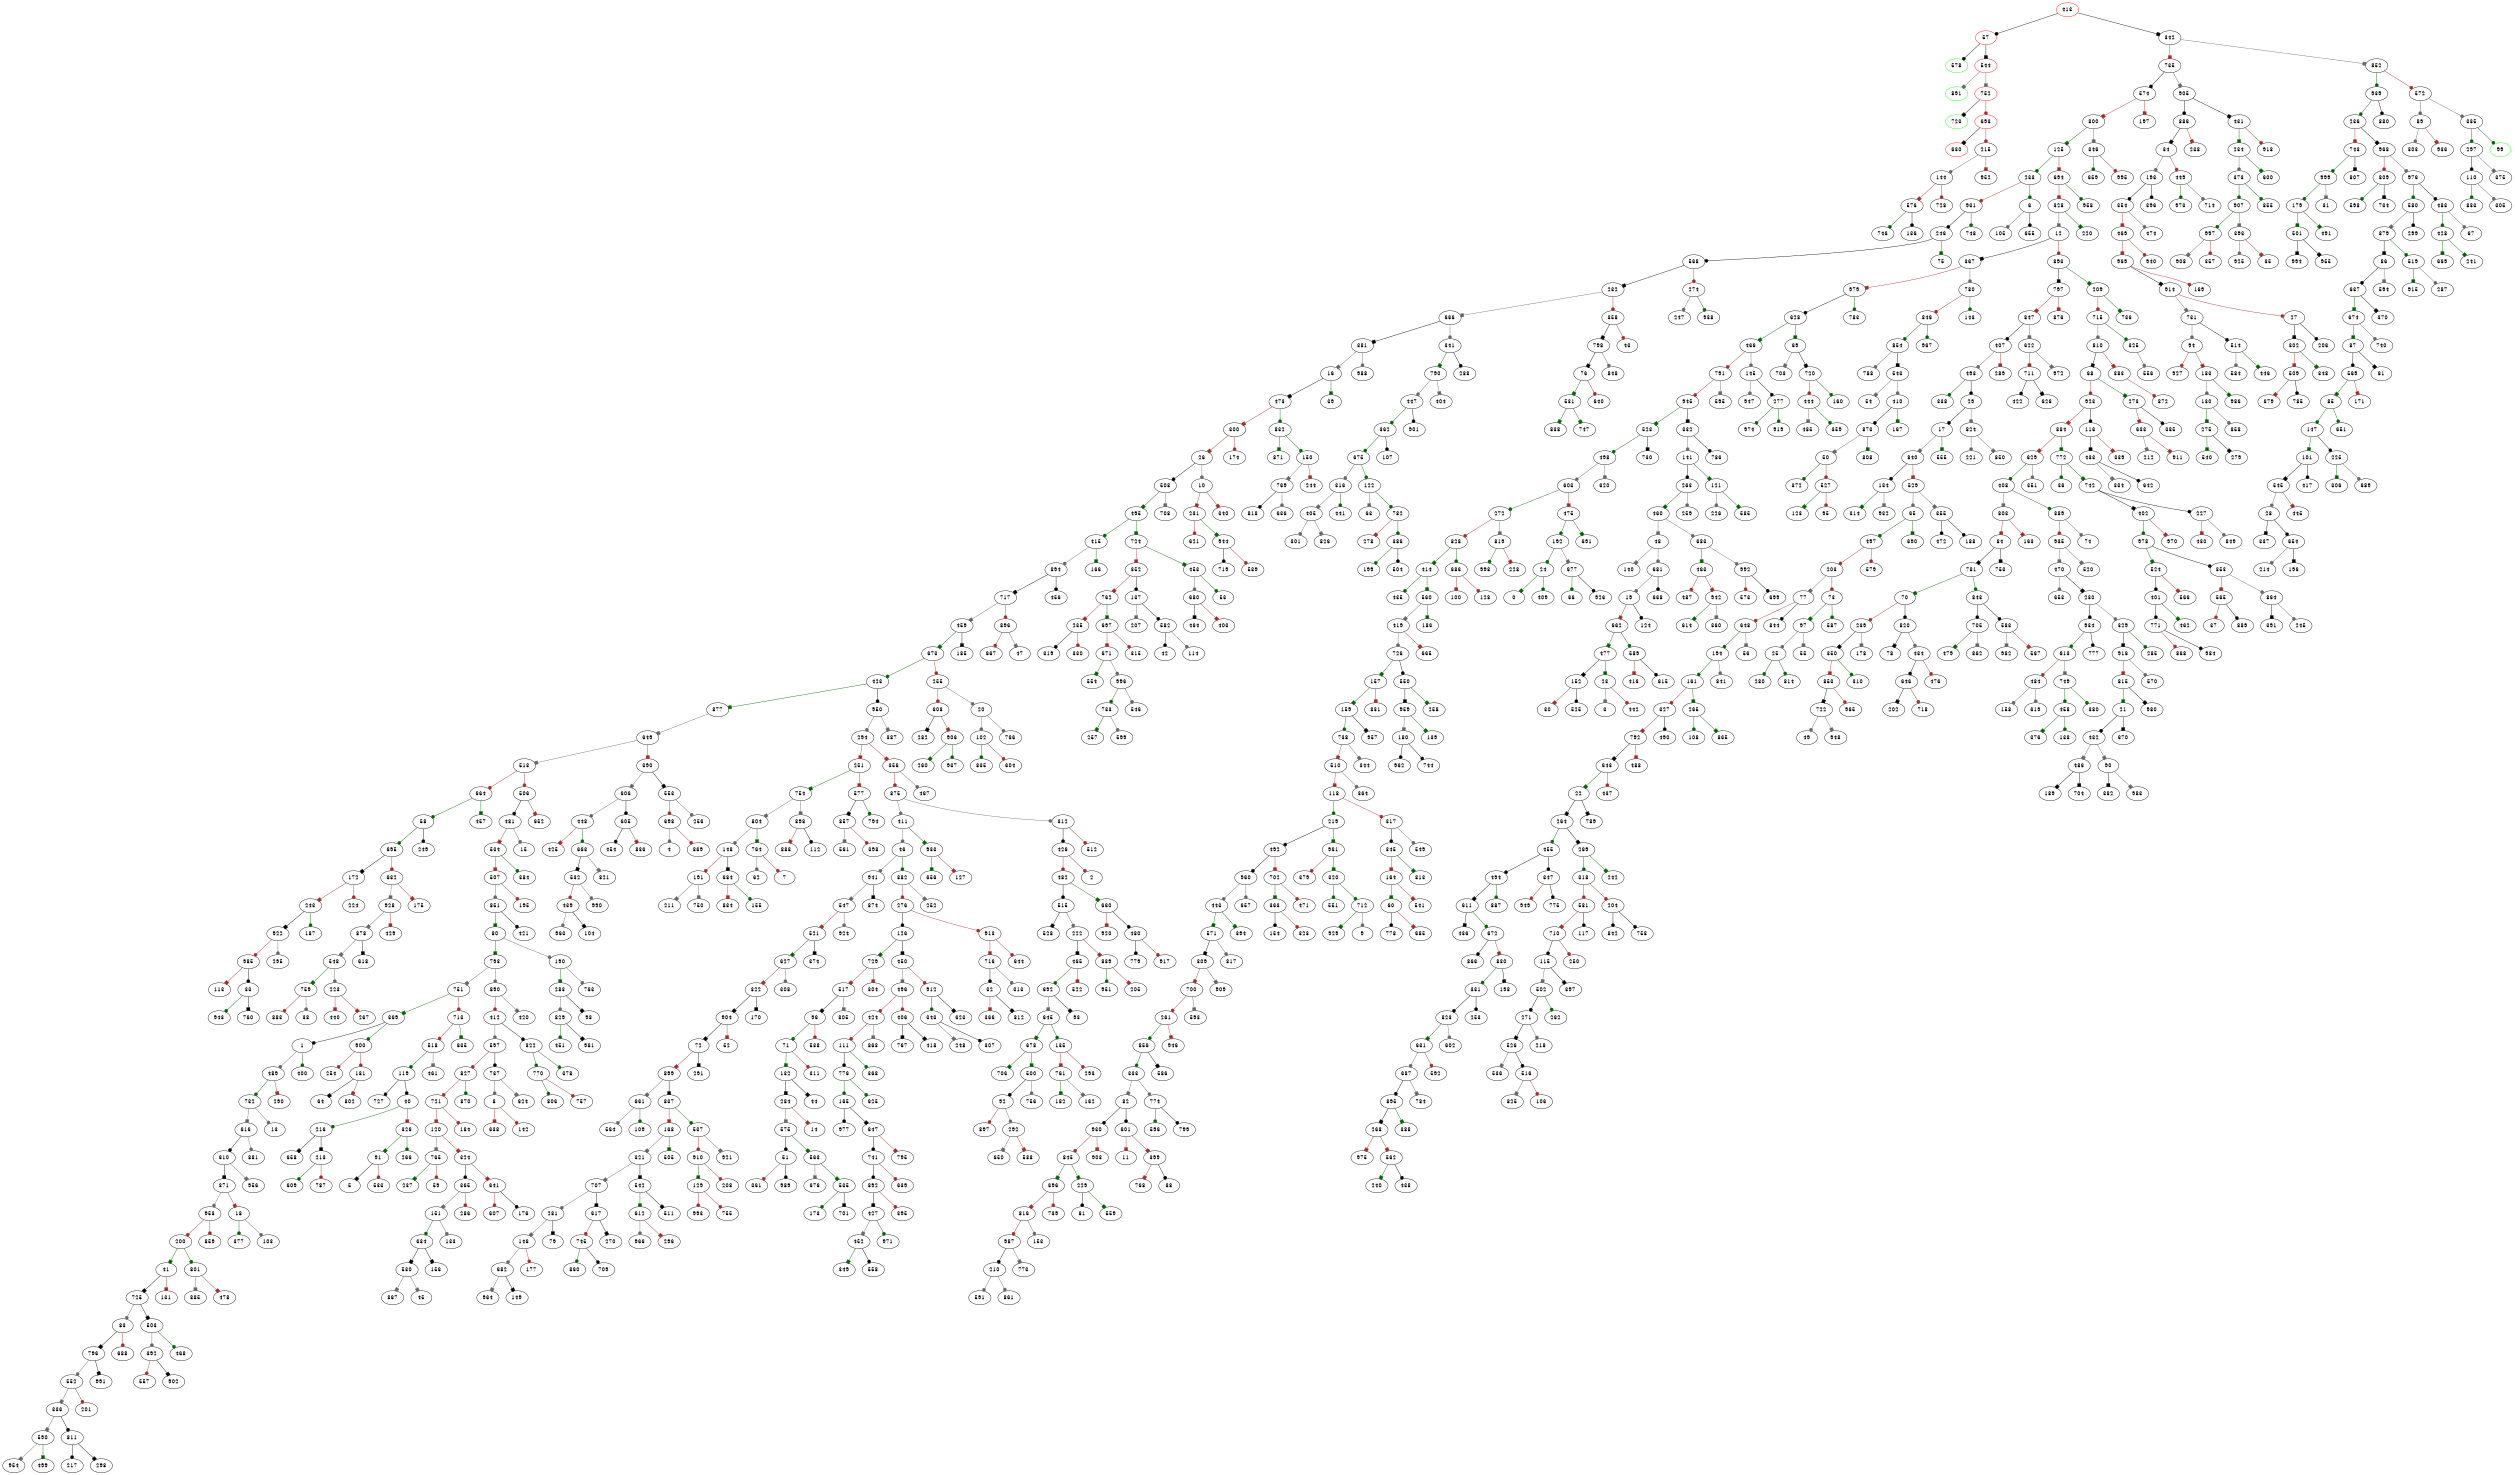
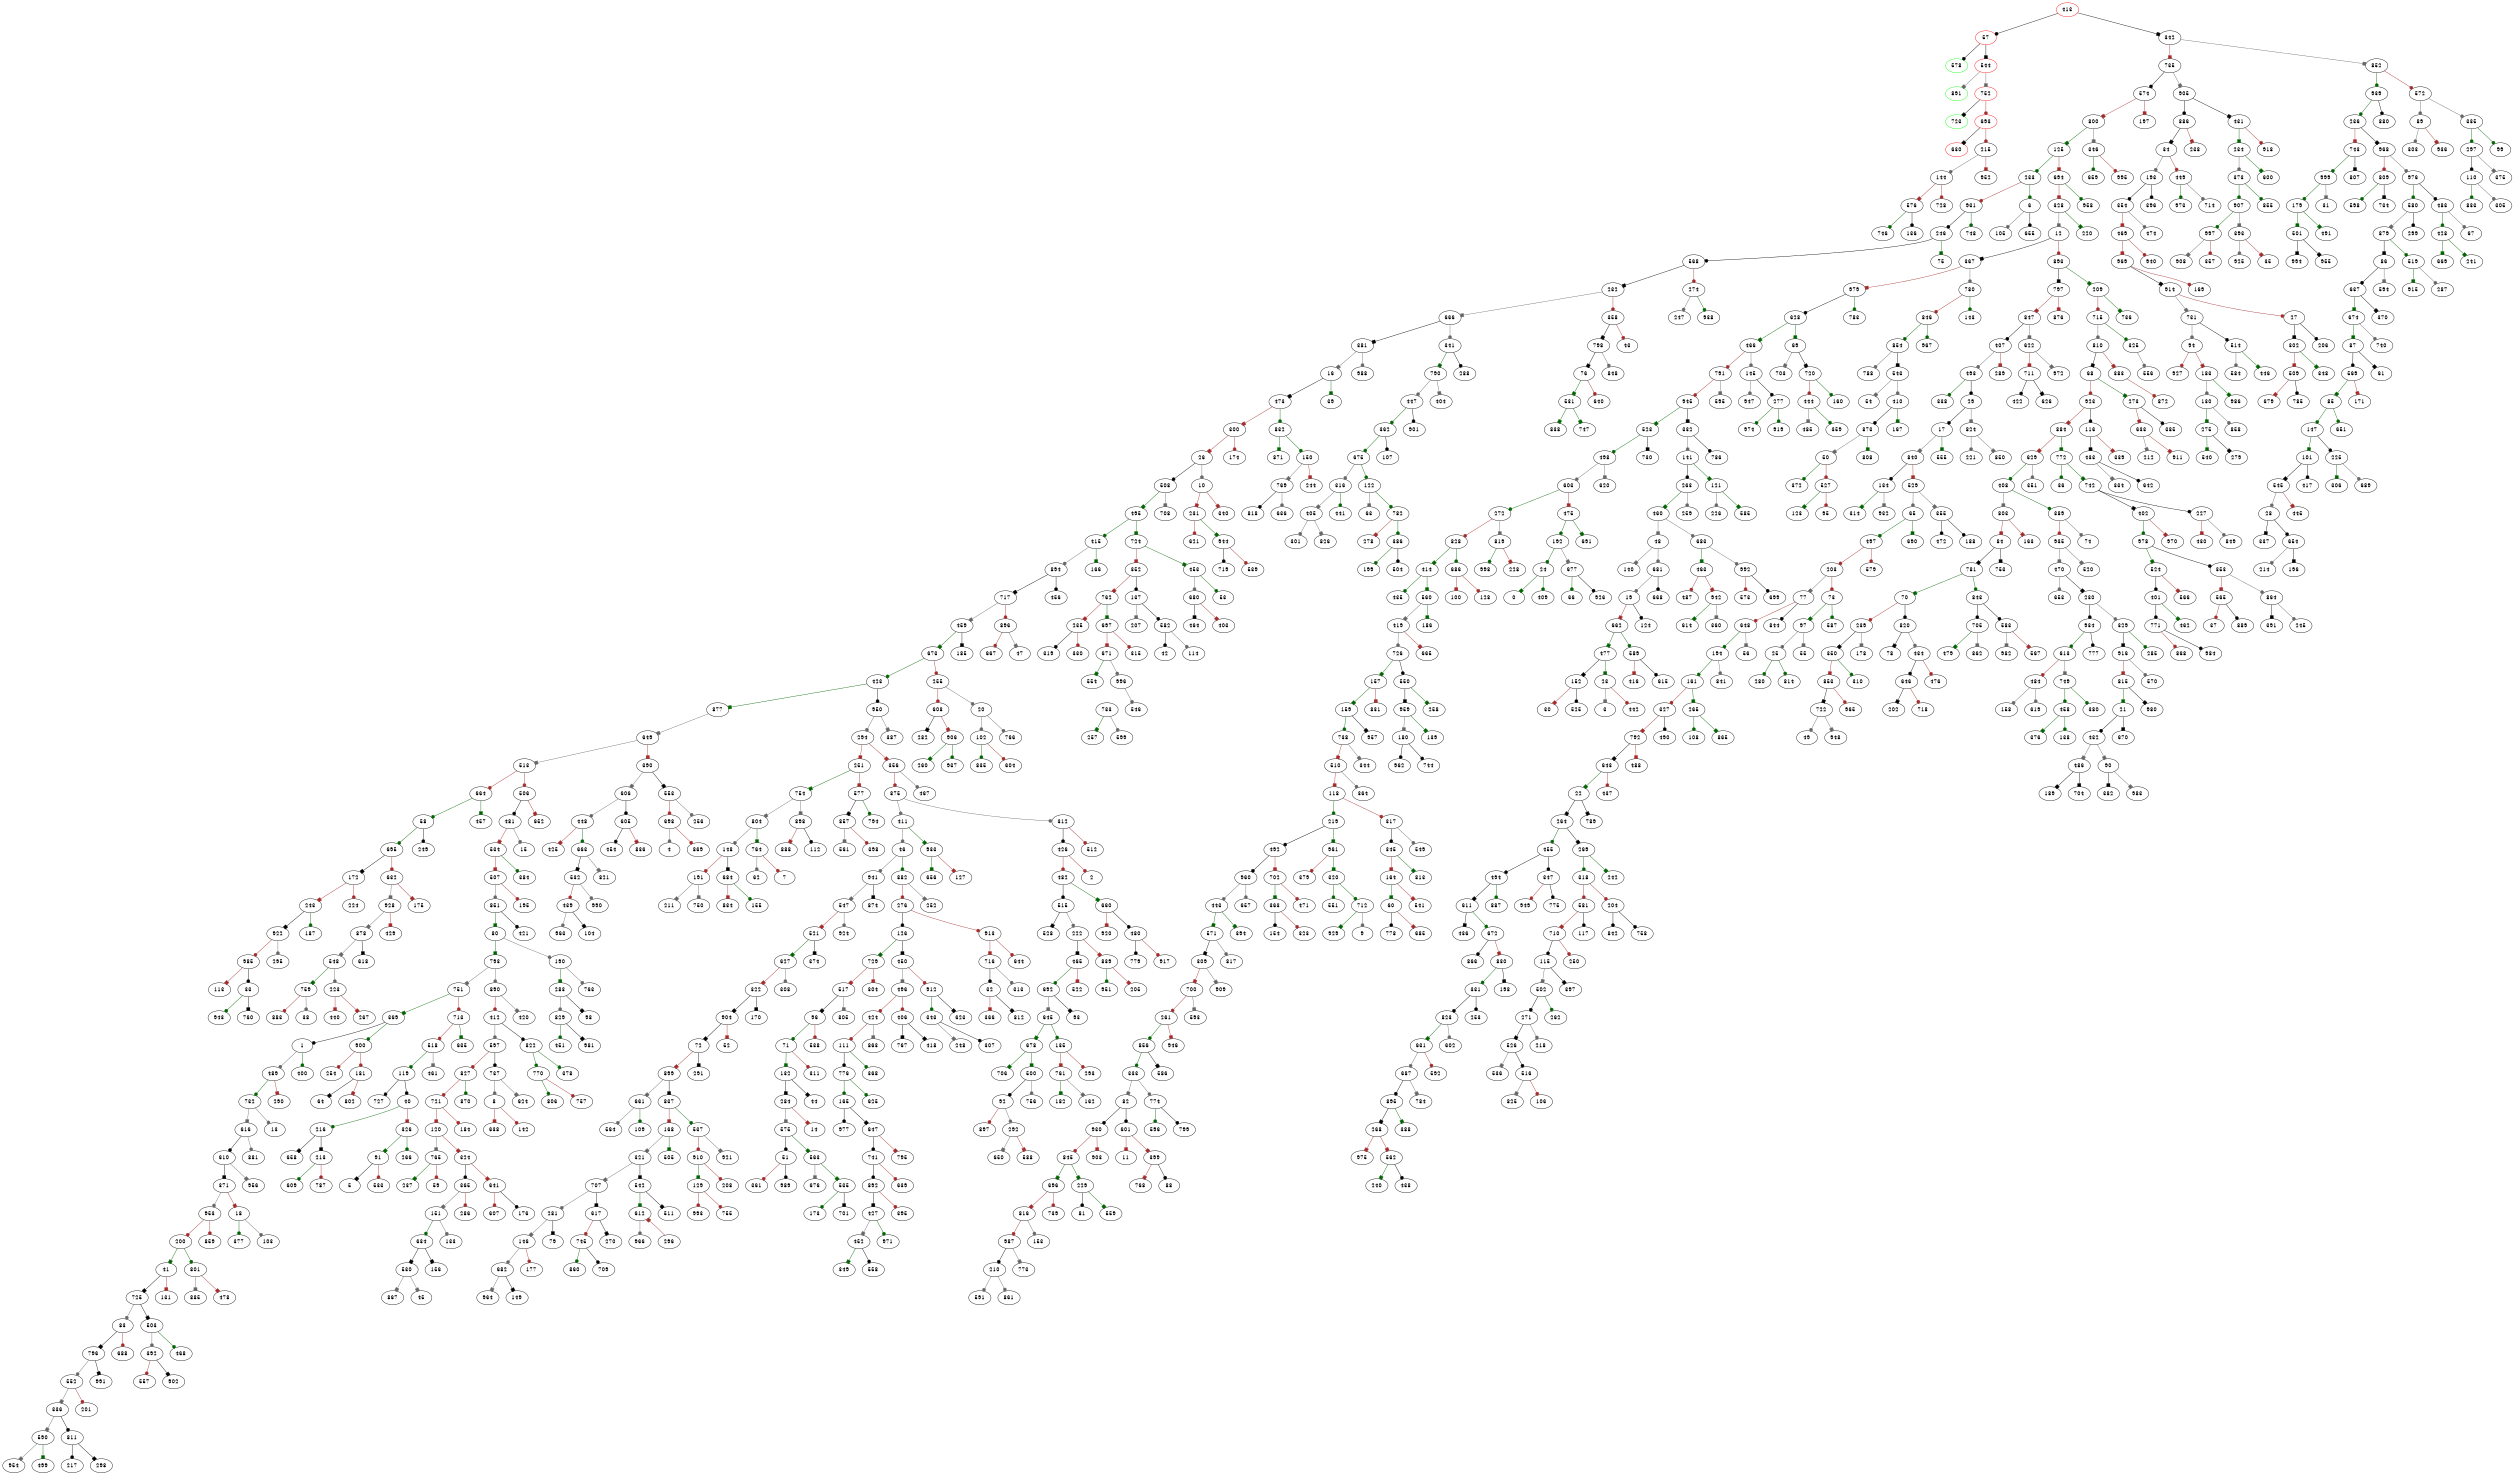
(2500, 150) -> (2500, 150)
(1115, 694) -> none
(651, 1227) -> (658, 1228)
